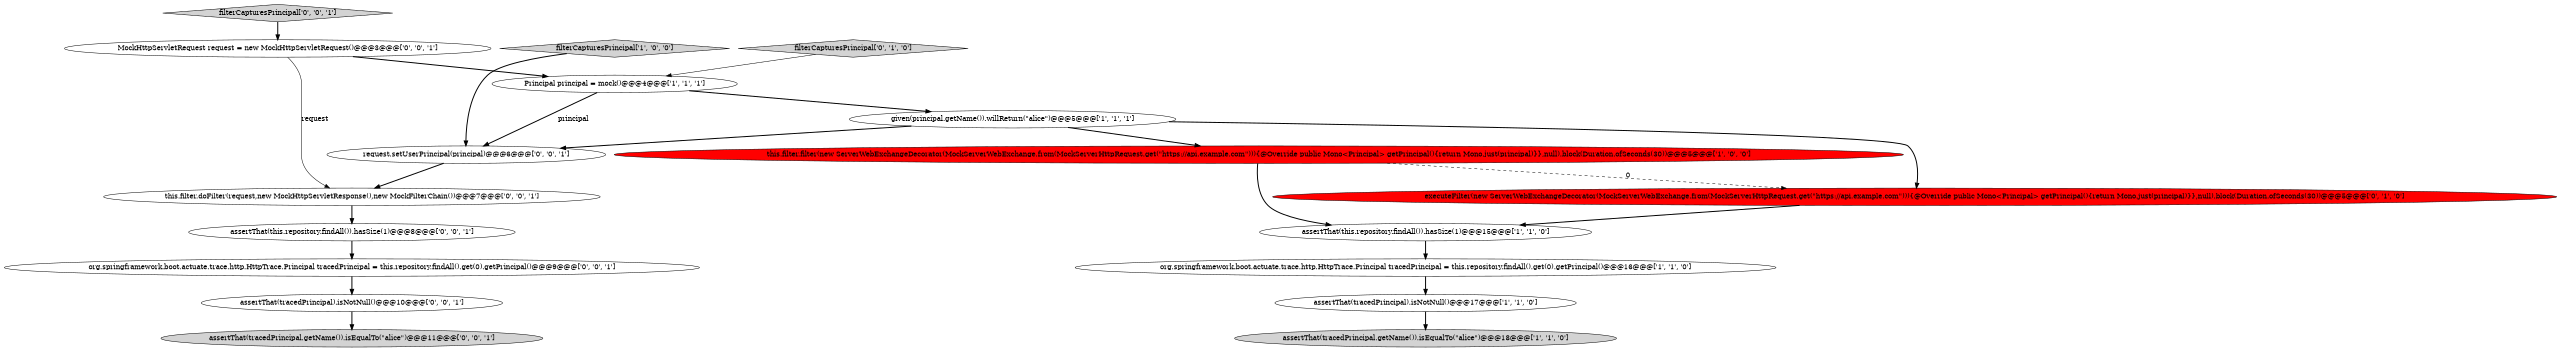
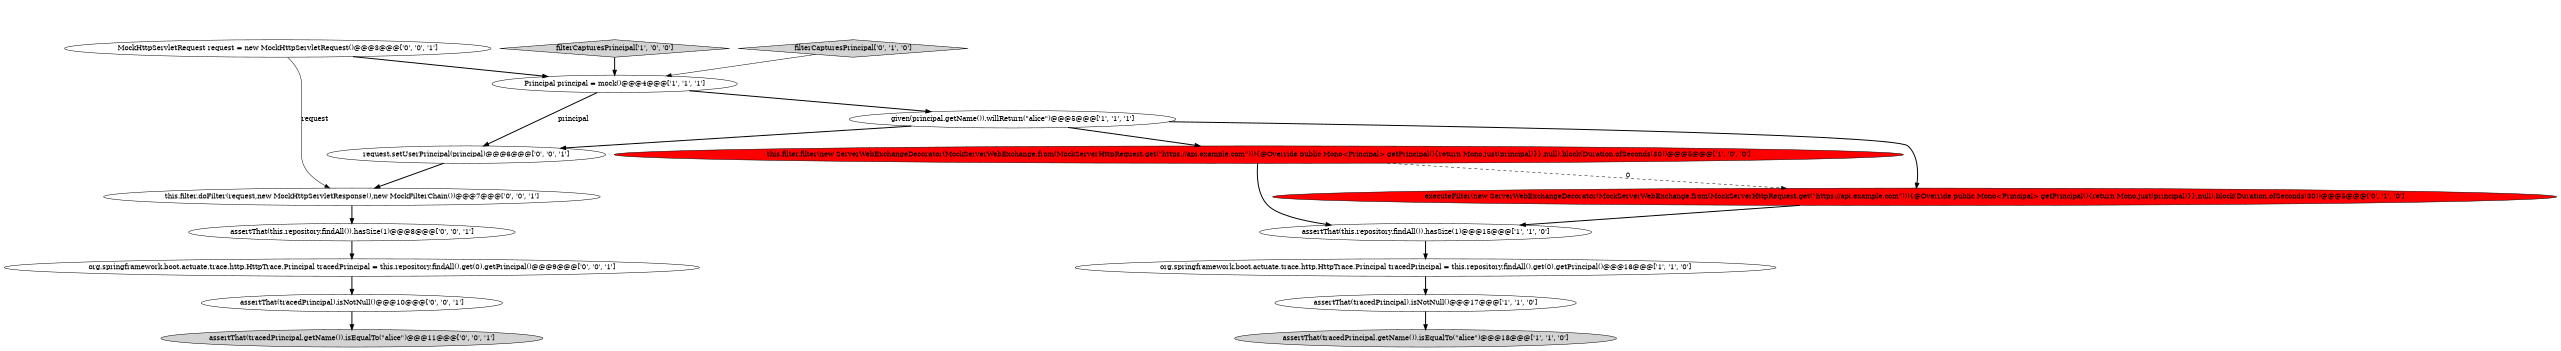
(278, 13) -> none
(489, 74) -> (615, 64)
